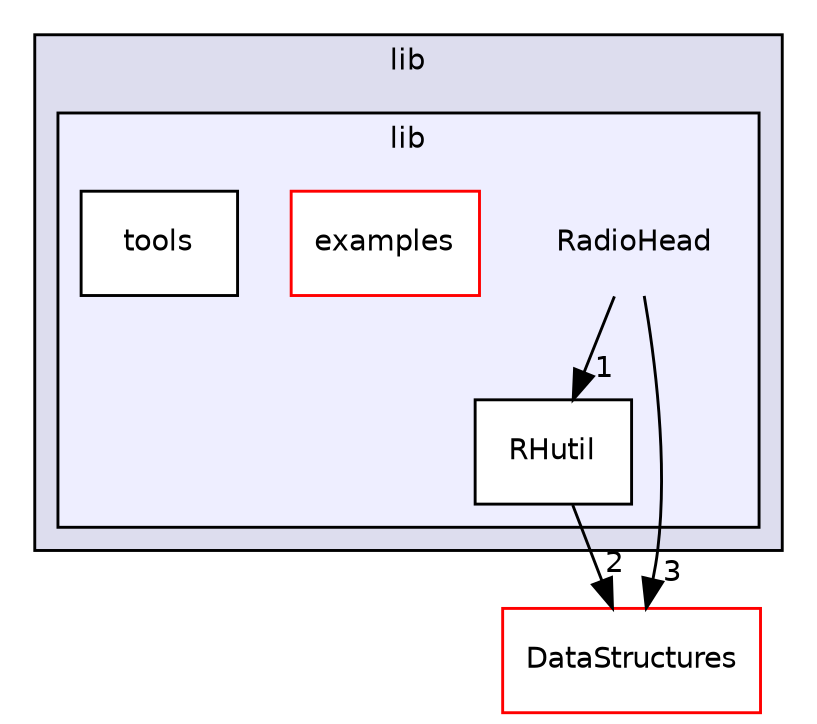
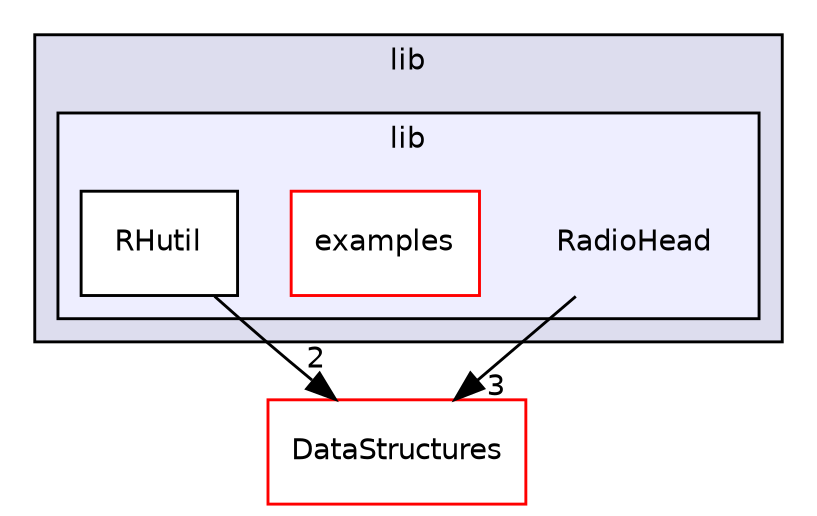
(159, 243) -> none
(599, 334) -> none
